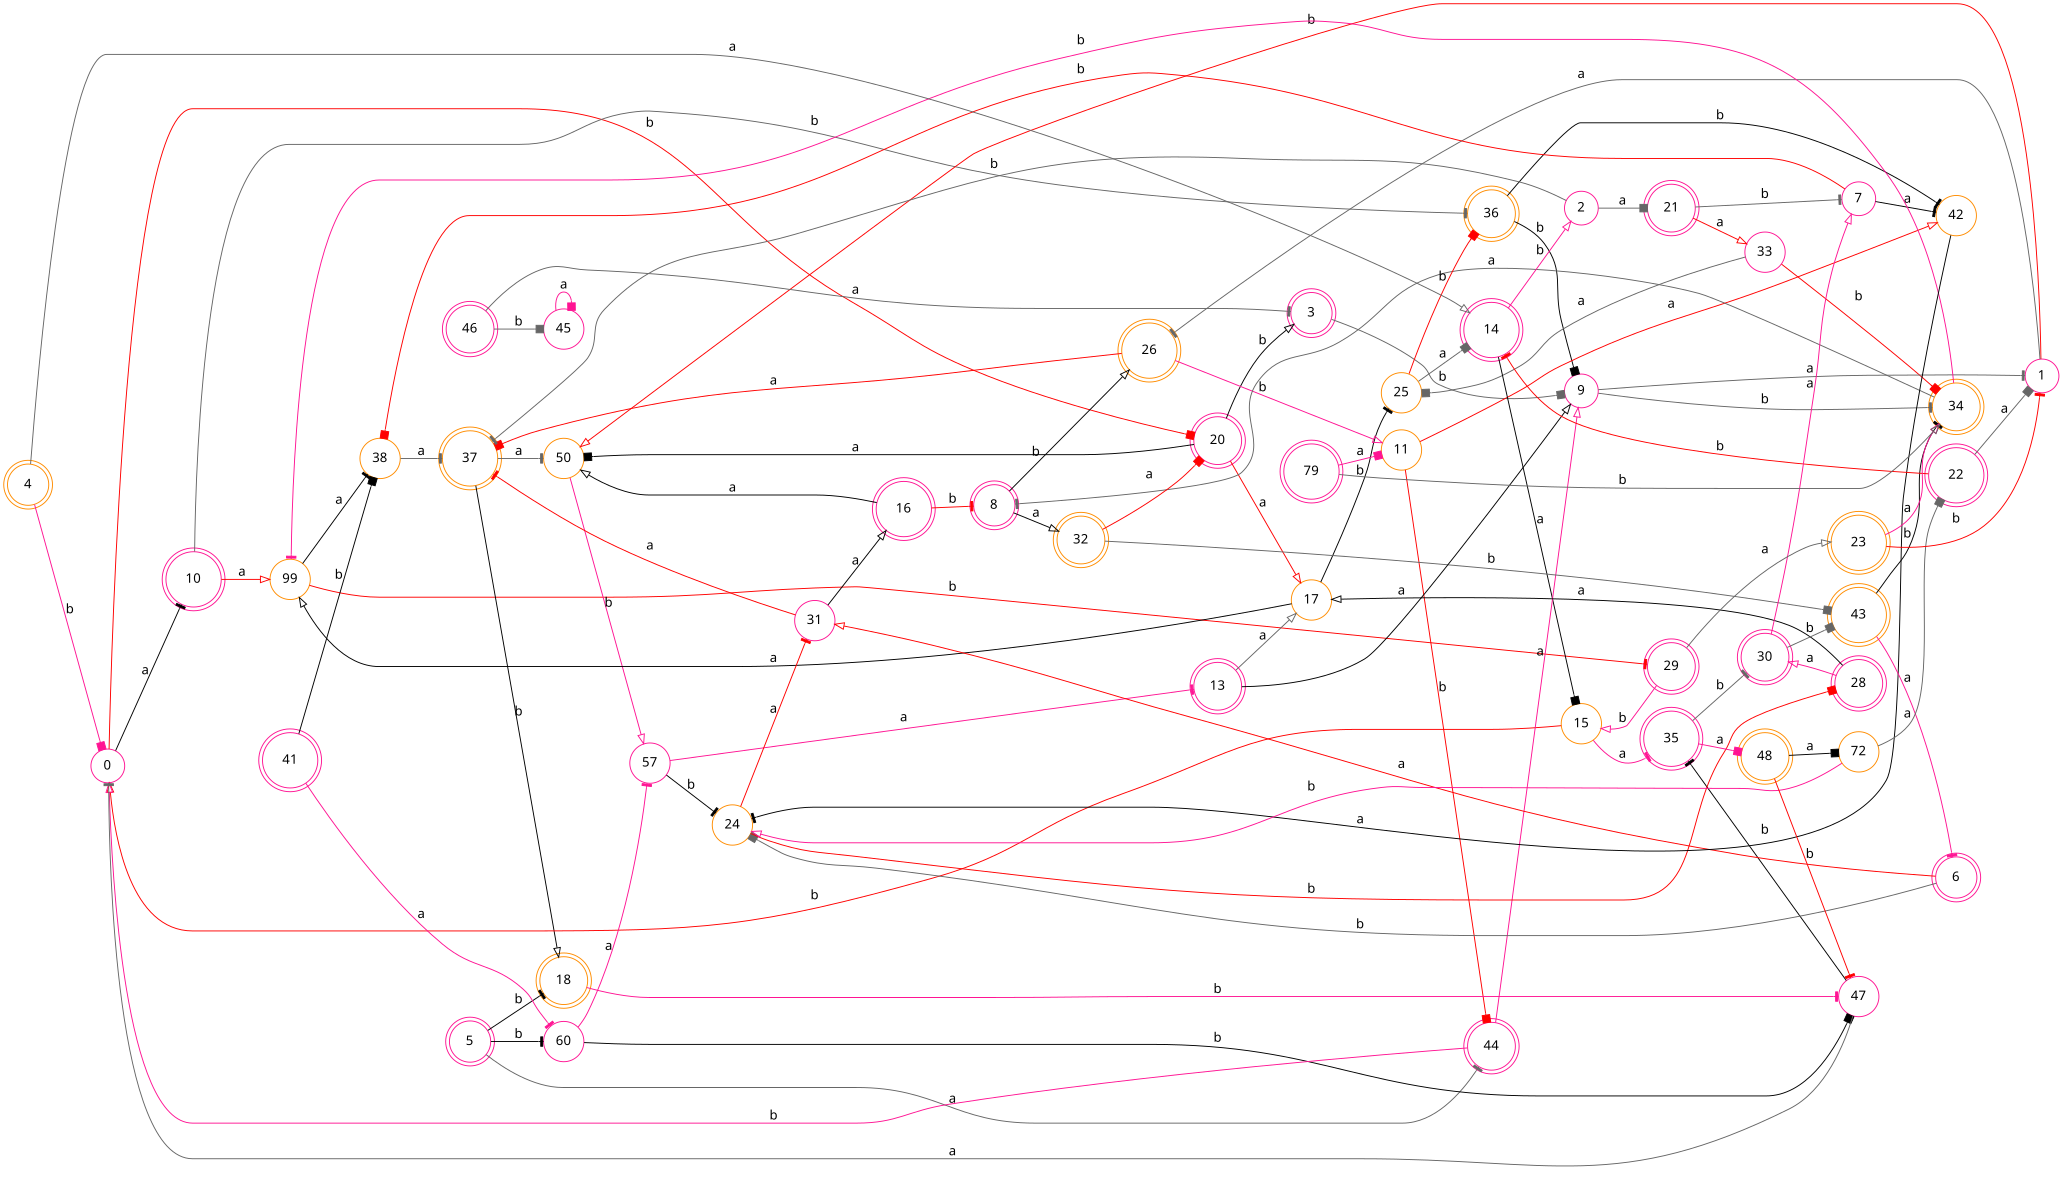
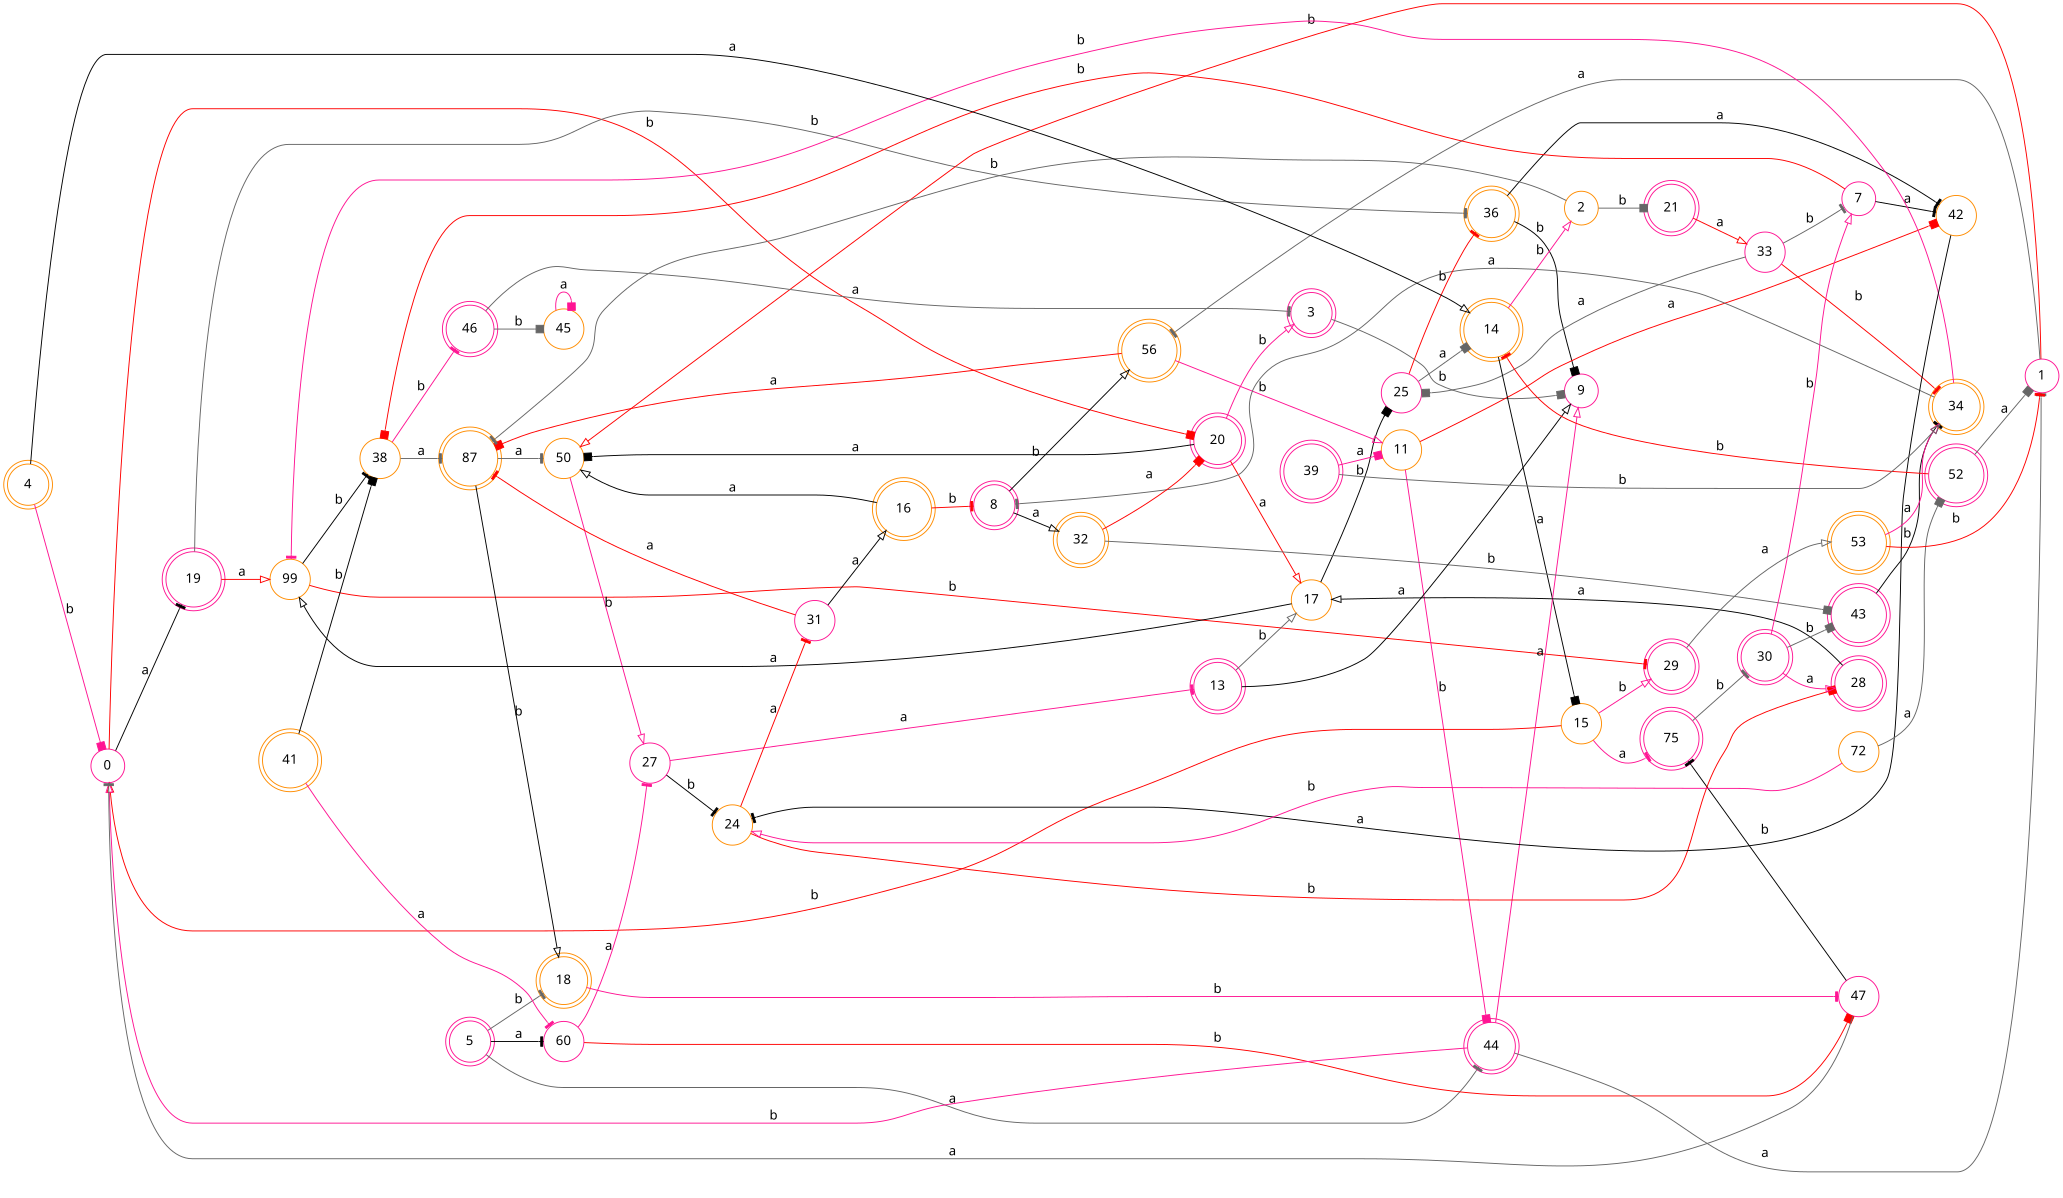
(596, 54) -> (596, 54)
(1720, 116) -> (1720, 116)
(1623, 201) -> (1623, 201)
(1766, 203) -> (1812, 227)
(1581, 208) -> (1581, 208)
(1437, 303) -> (1437, 303)
(1669, 322) -> (1669, 322)
(1859, 325) -> (1859, 325)
(564, 329) -> (564, 329)
(1491, 330) -> (1491, 330)
(1149, 351) -> (1149, 351)
(1250, 370) -> (1250, 370)
(1809, 377) -> (2010, 1026)
(1810, 384) -> (1810, 384)
(1401, 393) -> (1401, 393)
none -> (423, 397)
(1763, 409) -> none
(470, 458) -> (470, 458)
(1311, 472) -> (1311, 472)
(1956, 475) -> (1956, 475)
(1357, 498) -> (1357, 498)
(339, 500) -> (339, 500)
(904, 509) -> (904, 509)
(1859, 543) -> (1859, 543)
(194, 579) -> (194, 579)
(1859, 615) -> (1859, 615)
(1263, 636) -> (1263, 636)
(1817, 669) -> (1803, 685)
(1637, 712) -> (1621, 699)
(1671, 739) -> (1671, 739)
(1445, 741) -> (1445, 741)
(1765, 757) -> none
(290, 760) -> (290, 760)
(650, 763) -> (650, 763)
(1956, 878) -> none
(514, 1013) -> (514, 1013)
(519, 1035) -> (519, 1035)
(1234, 1049) -> (1234, 1049)
